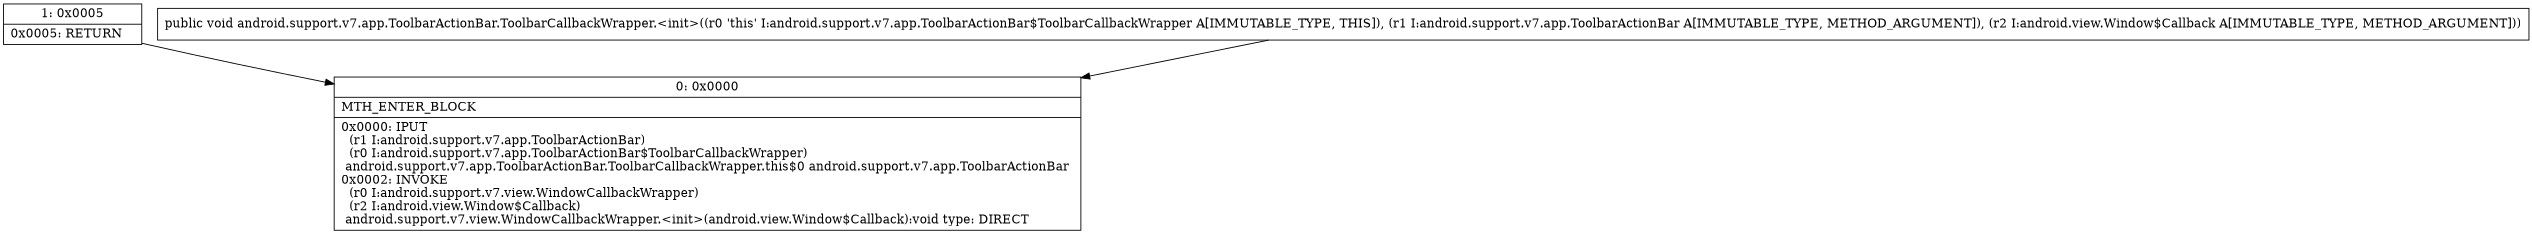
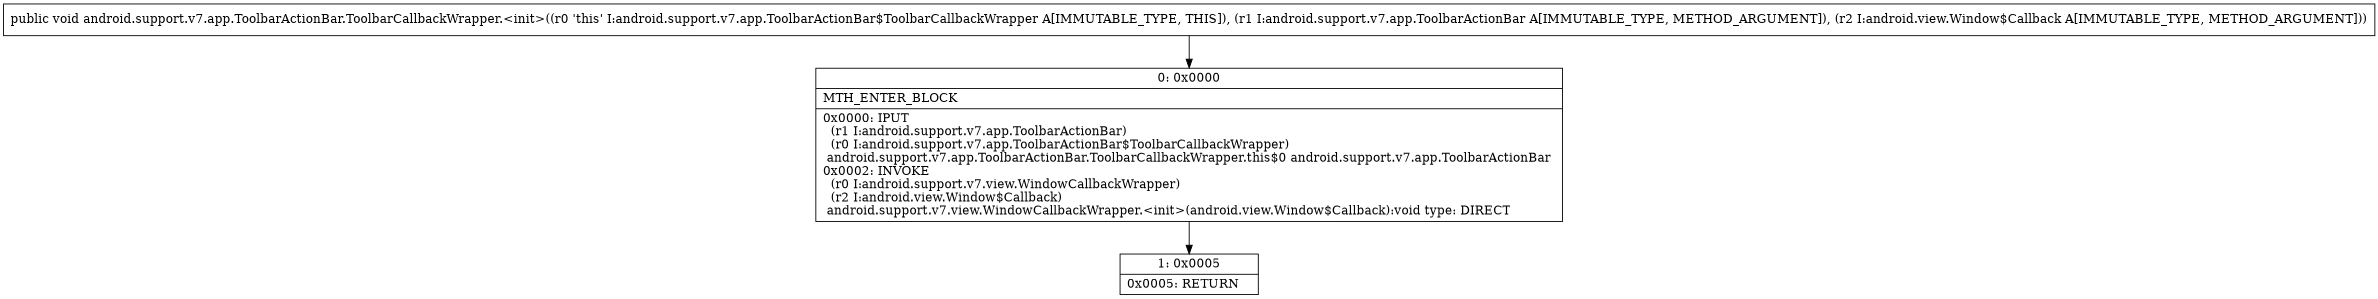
(234, 63) -> (1189, 233)
